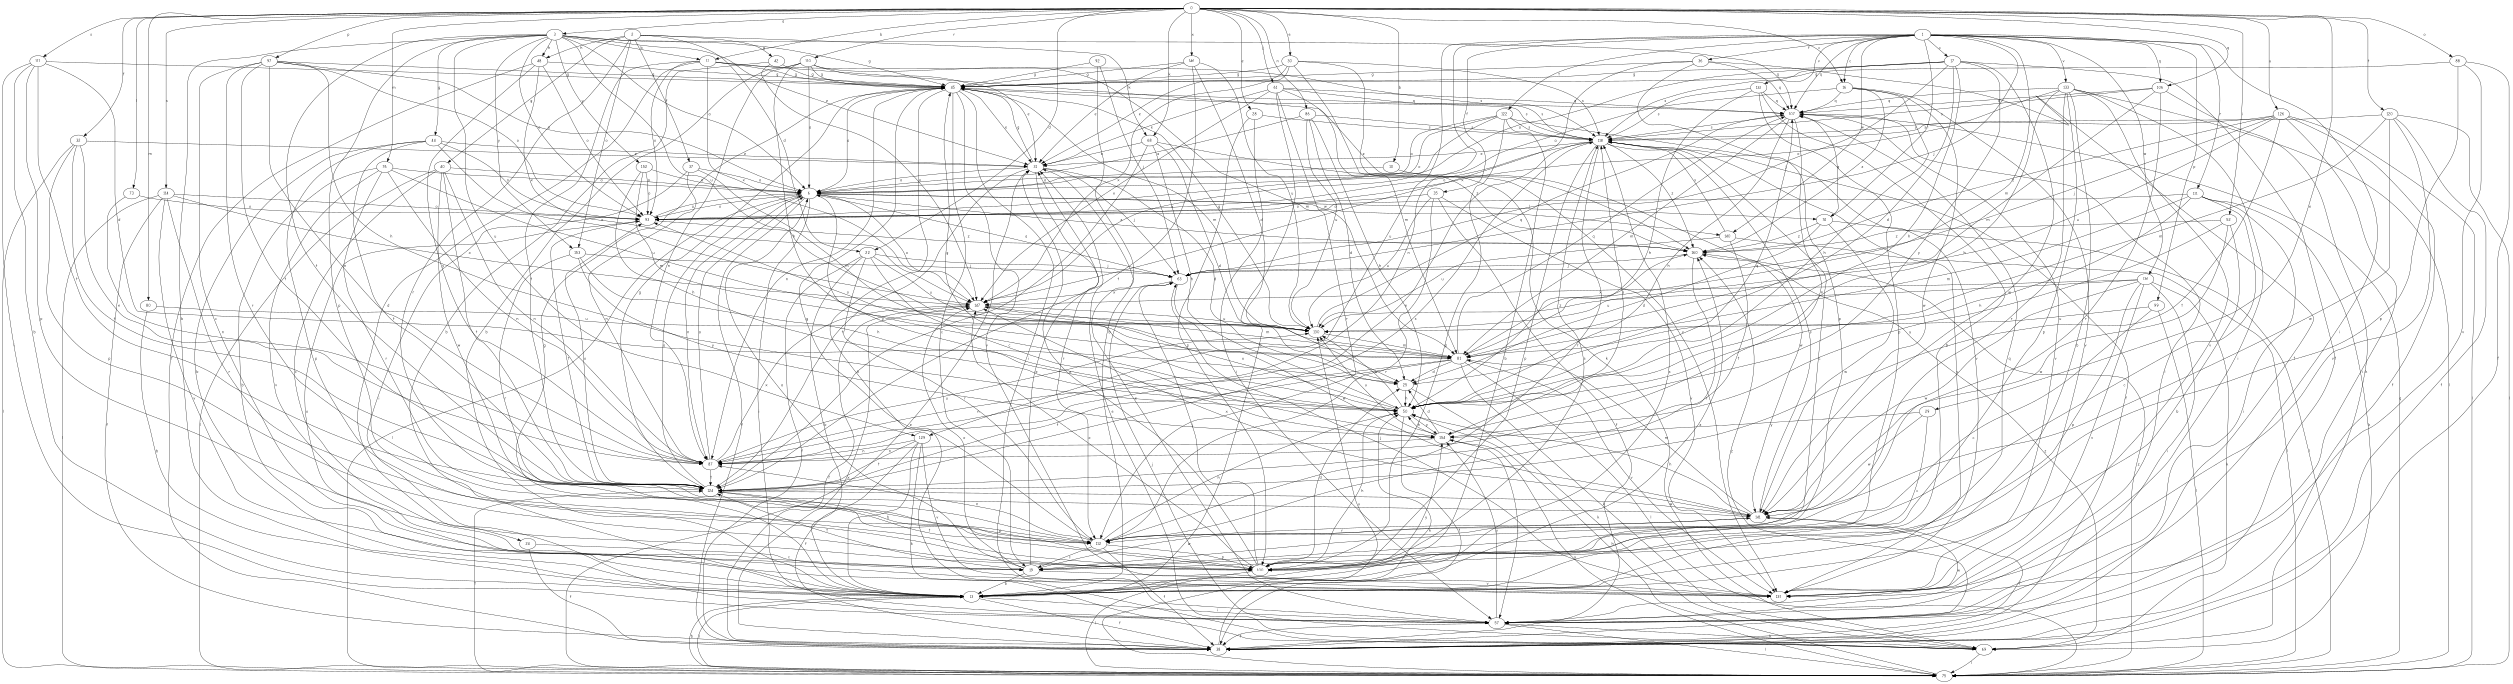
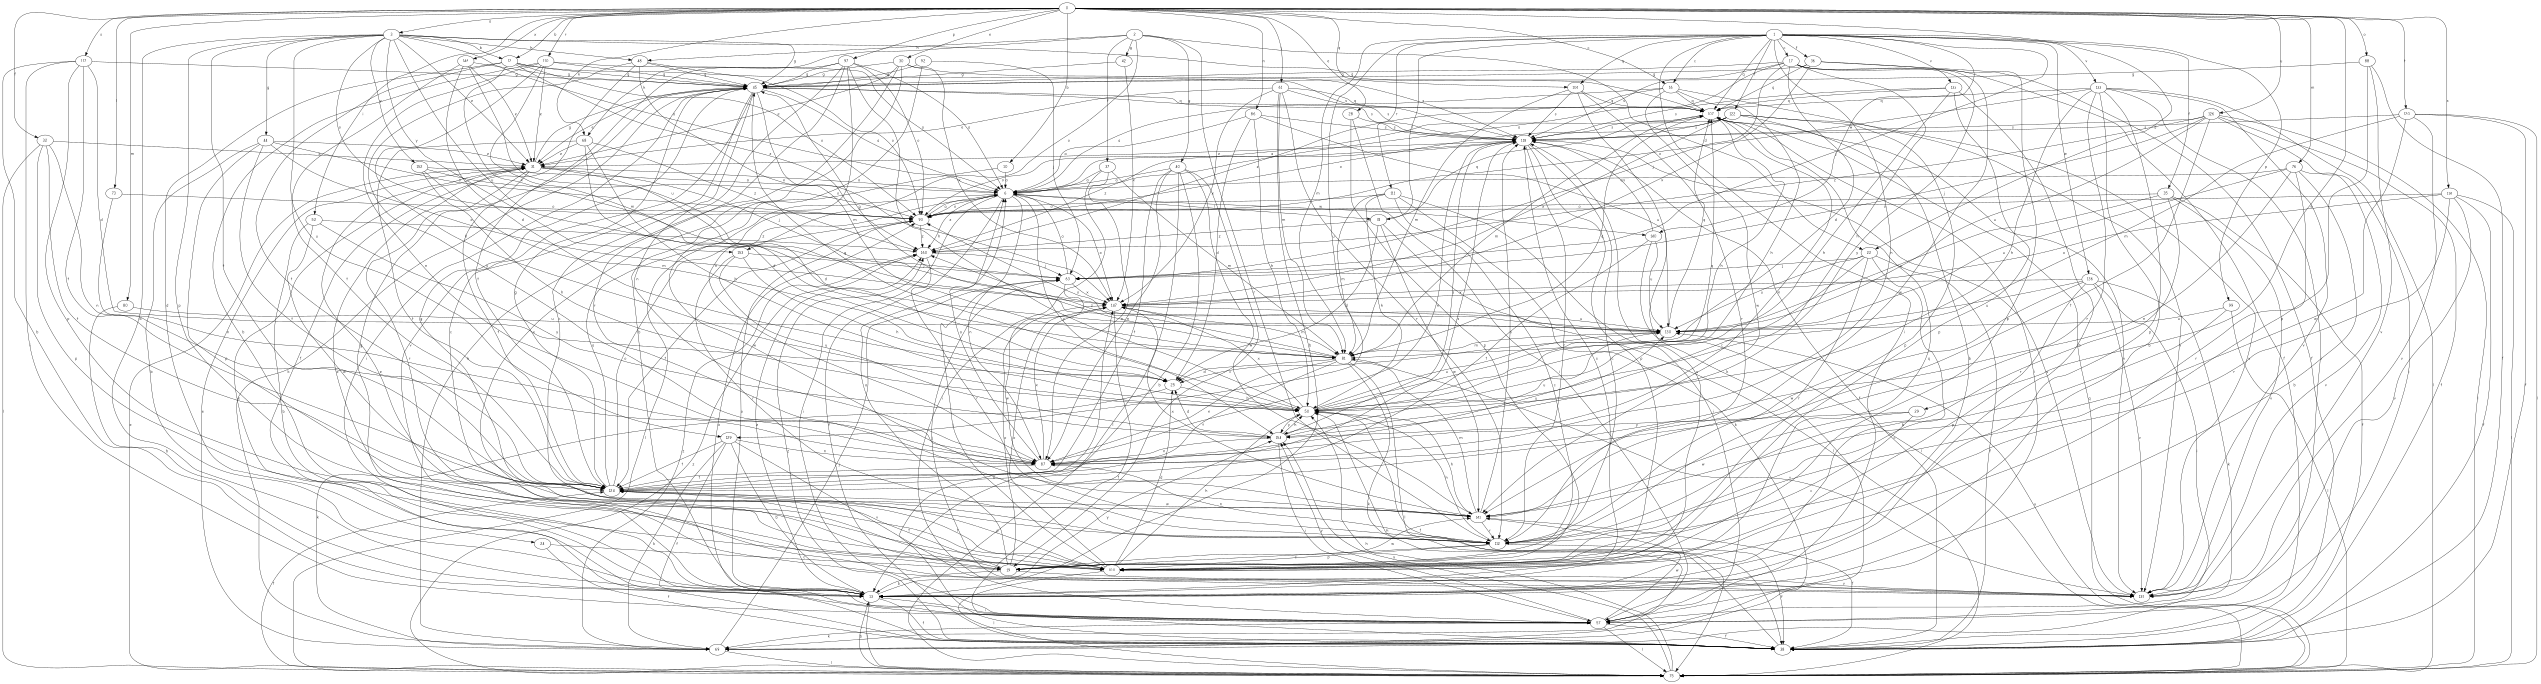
(419, 440) -> (1111, 435)
none -> (861, 602)
